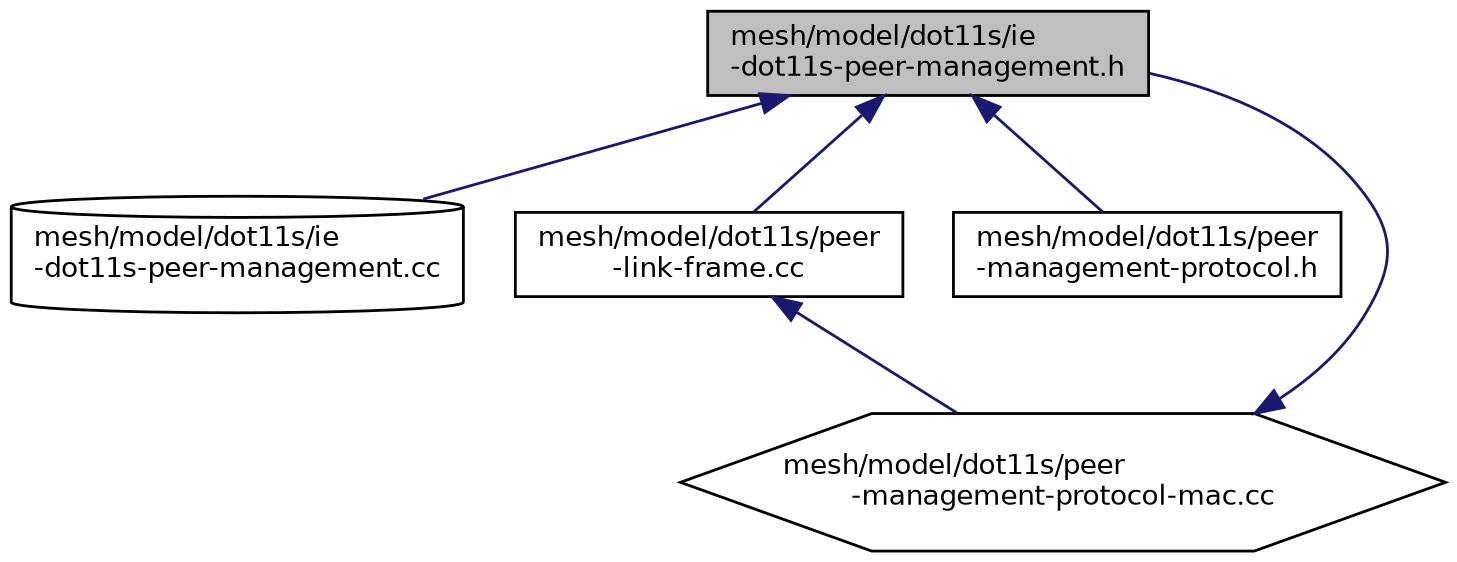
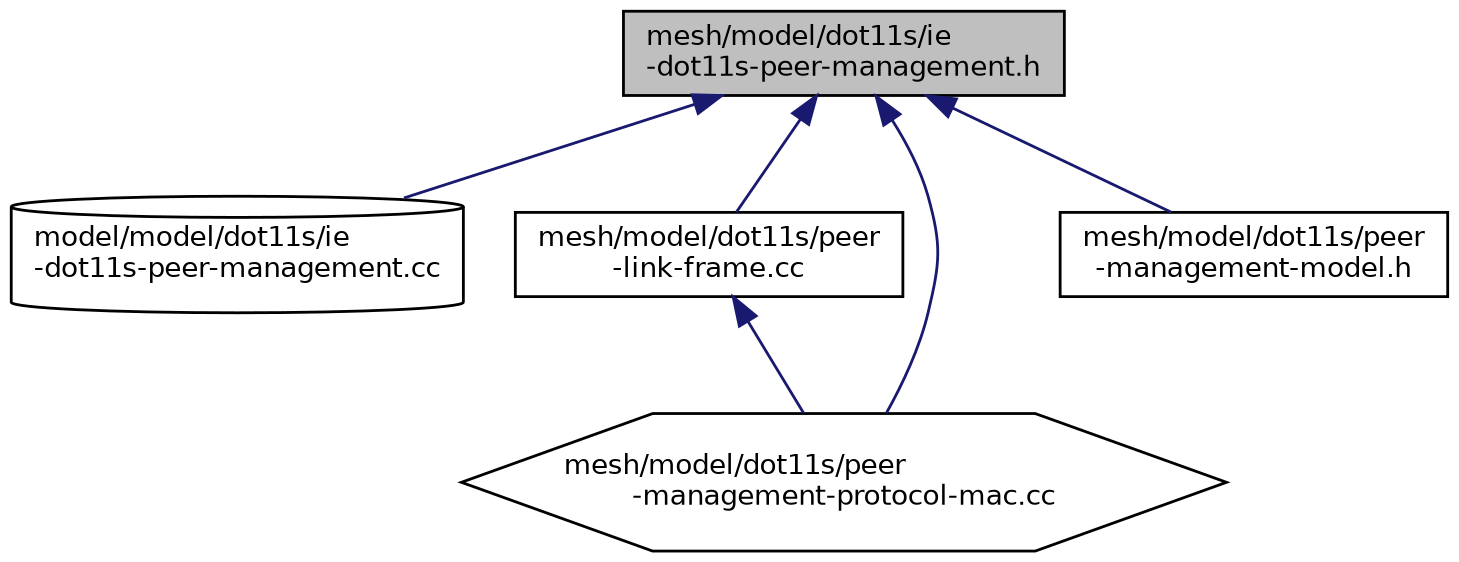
(1364, 194) -> (937, 267)
(237, 255) -> (237, 255)
(1147, 255) -> (1254, 255)
